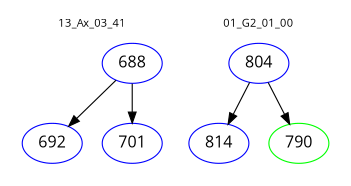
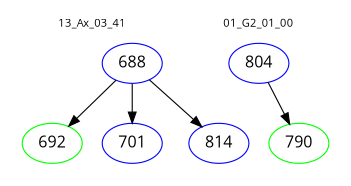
(241, 98) -> (164, 93)
(52, 143) -> (52, 143)
